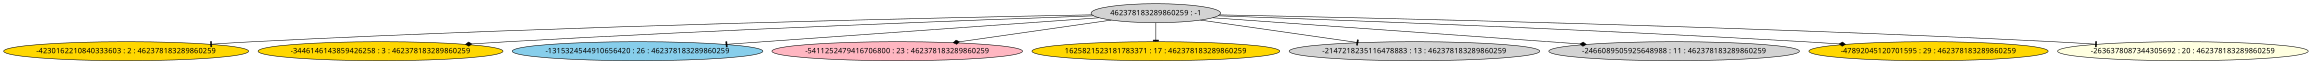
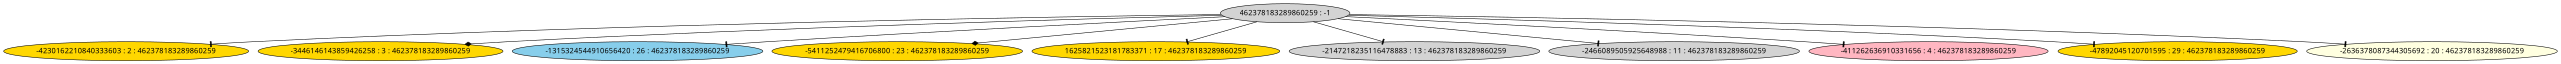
(1529, 28) -> (1721, 27)
(1396, 31) -> (1467, 31)
(897, 51) -> (897, 51)
none -> (1928, 51)
